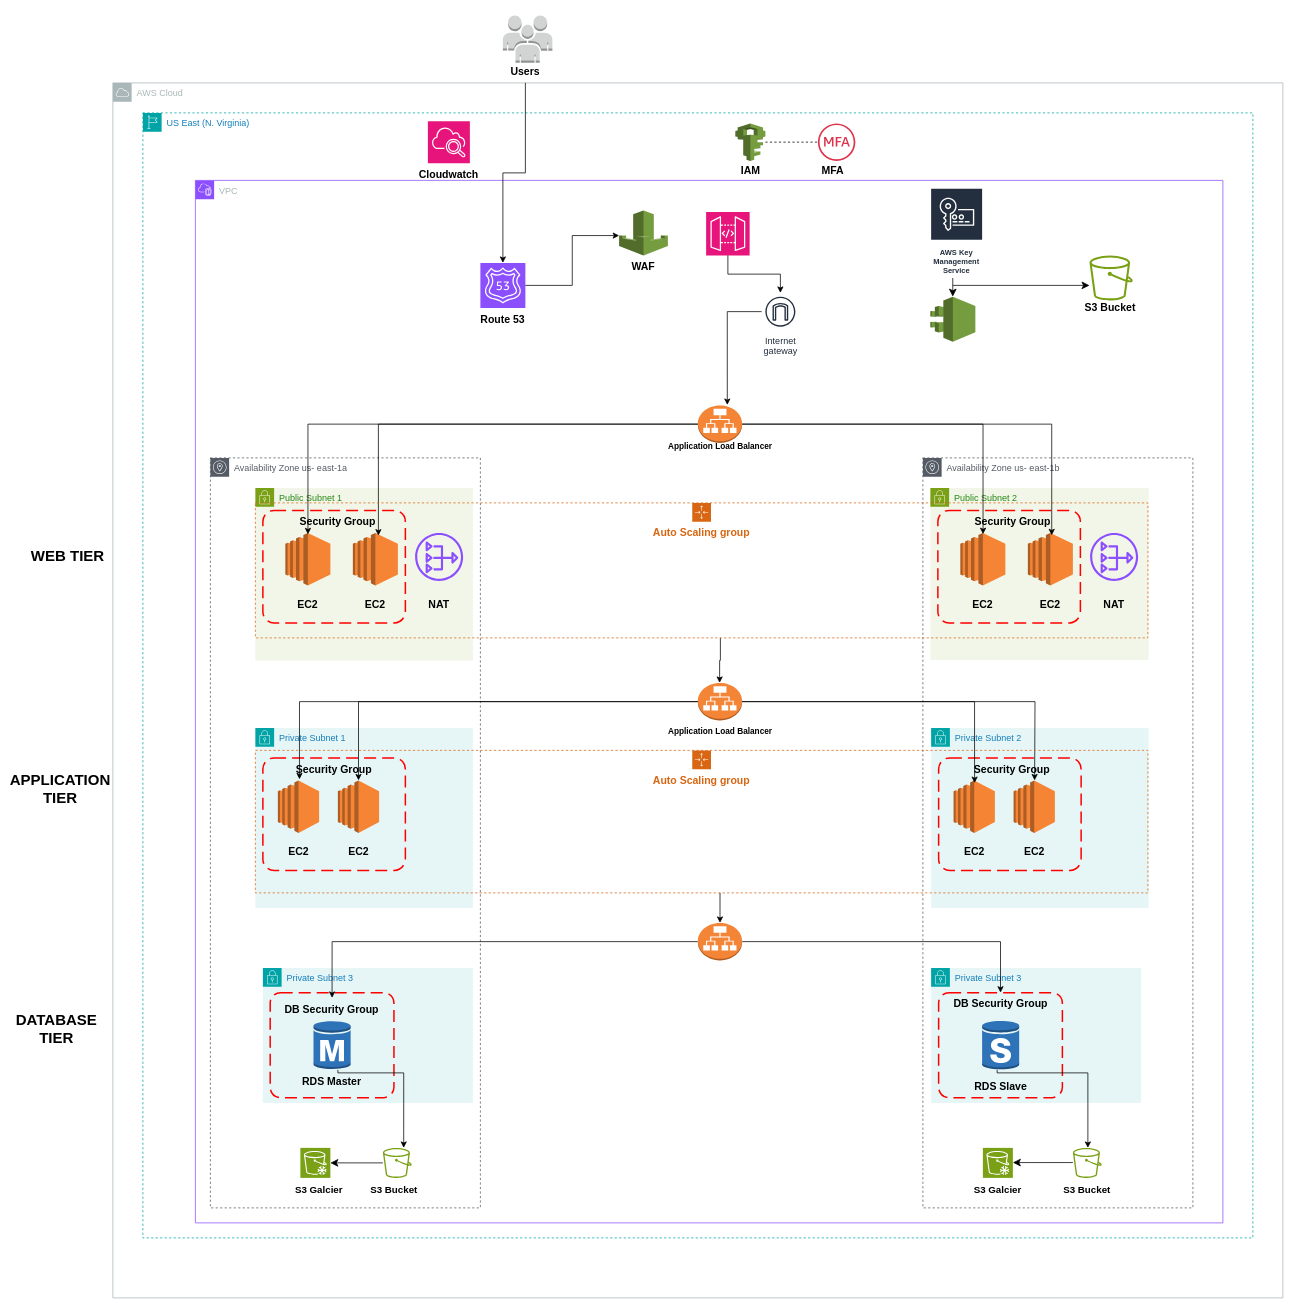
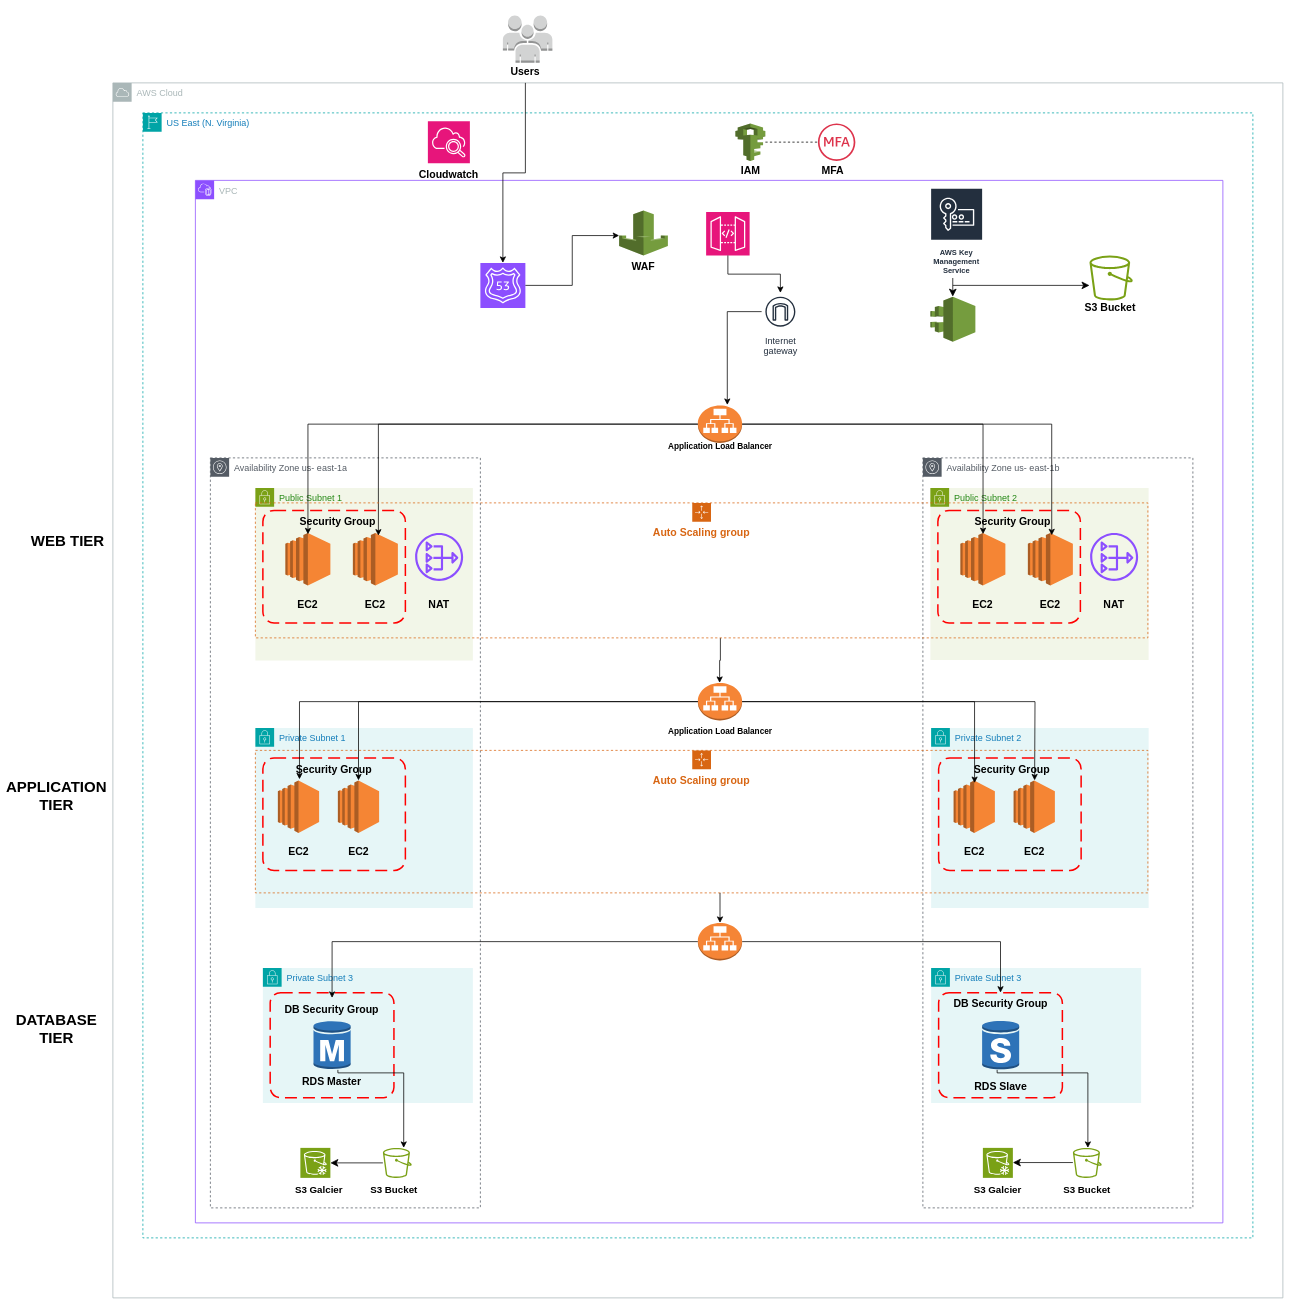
(503, 319) -> none
(68, 555) -> (68, 540)
(60, 788) -> (57, 795)
